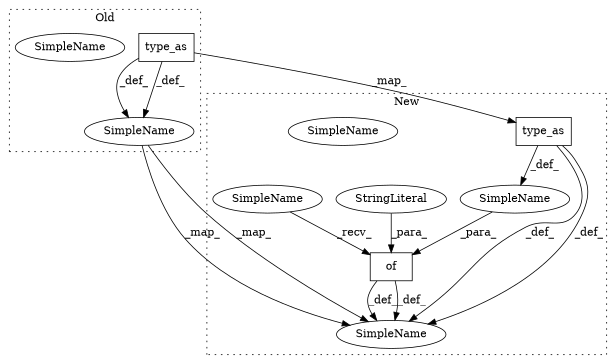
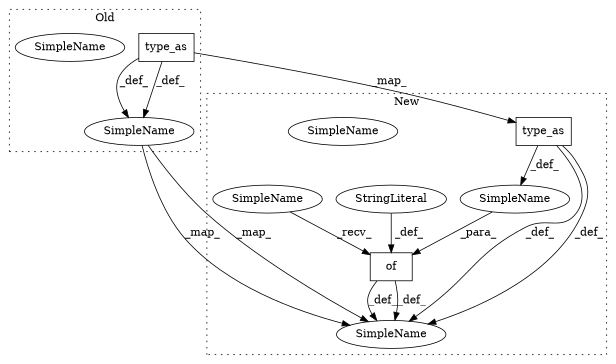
(409, 233) -> (409, 233)
